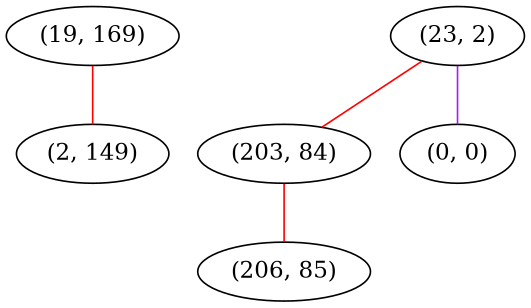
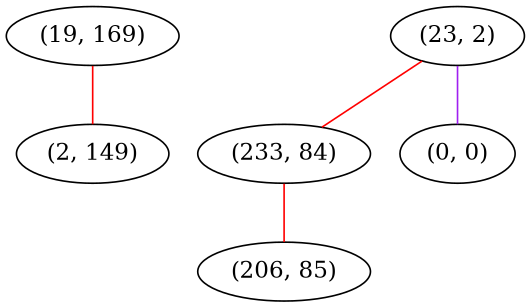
(284, 154) -> (284, 154)
